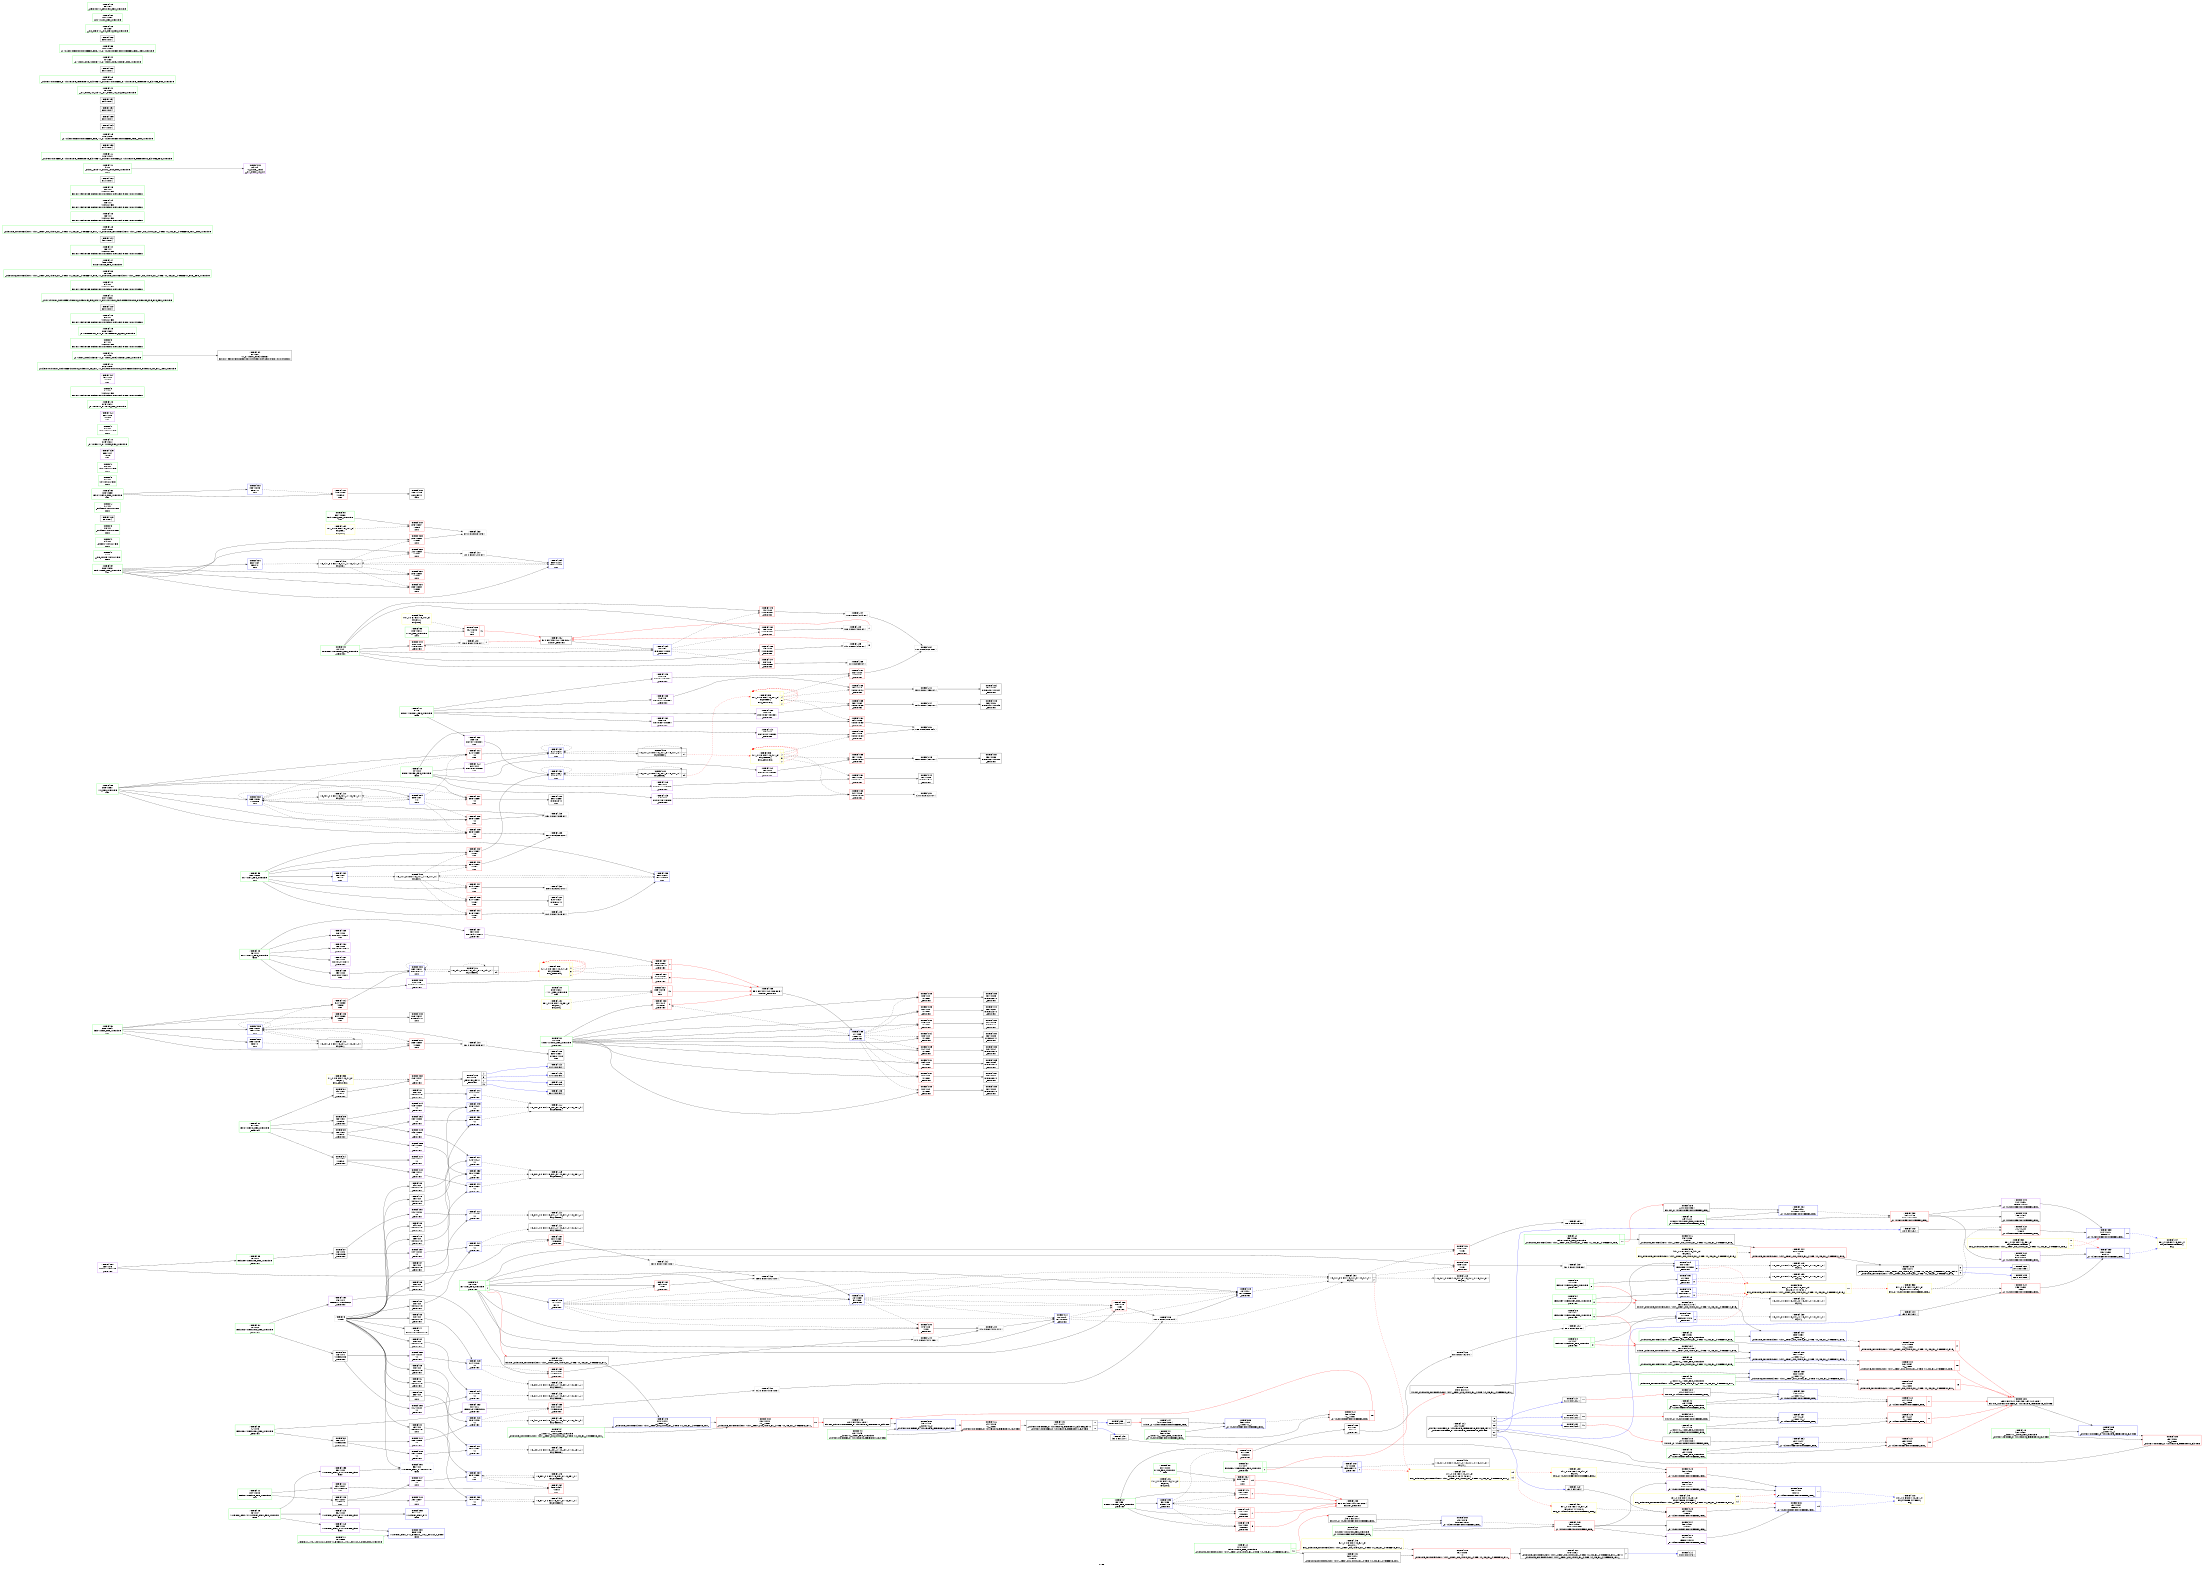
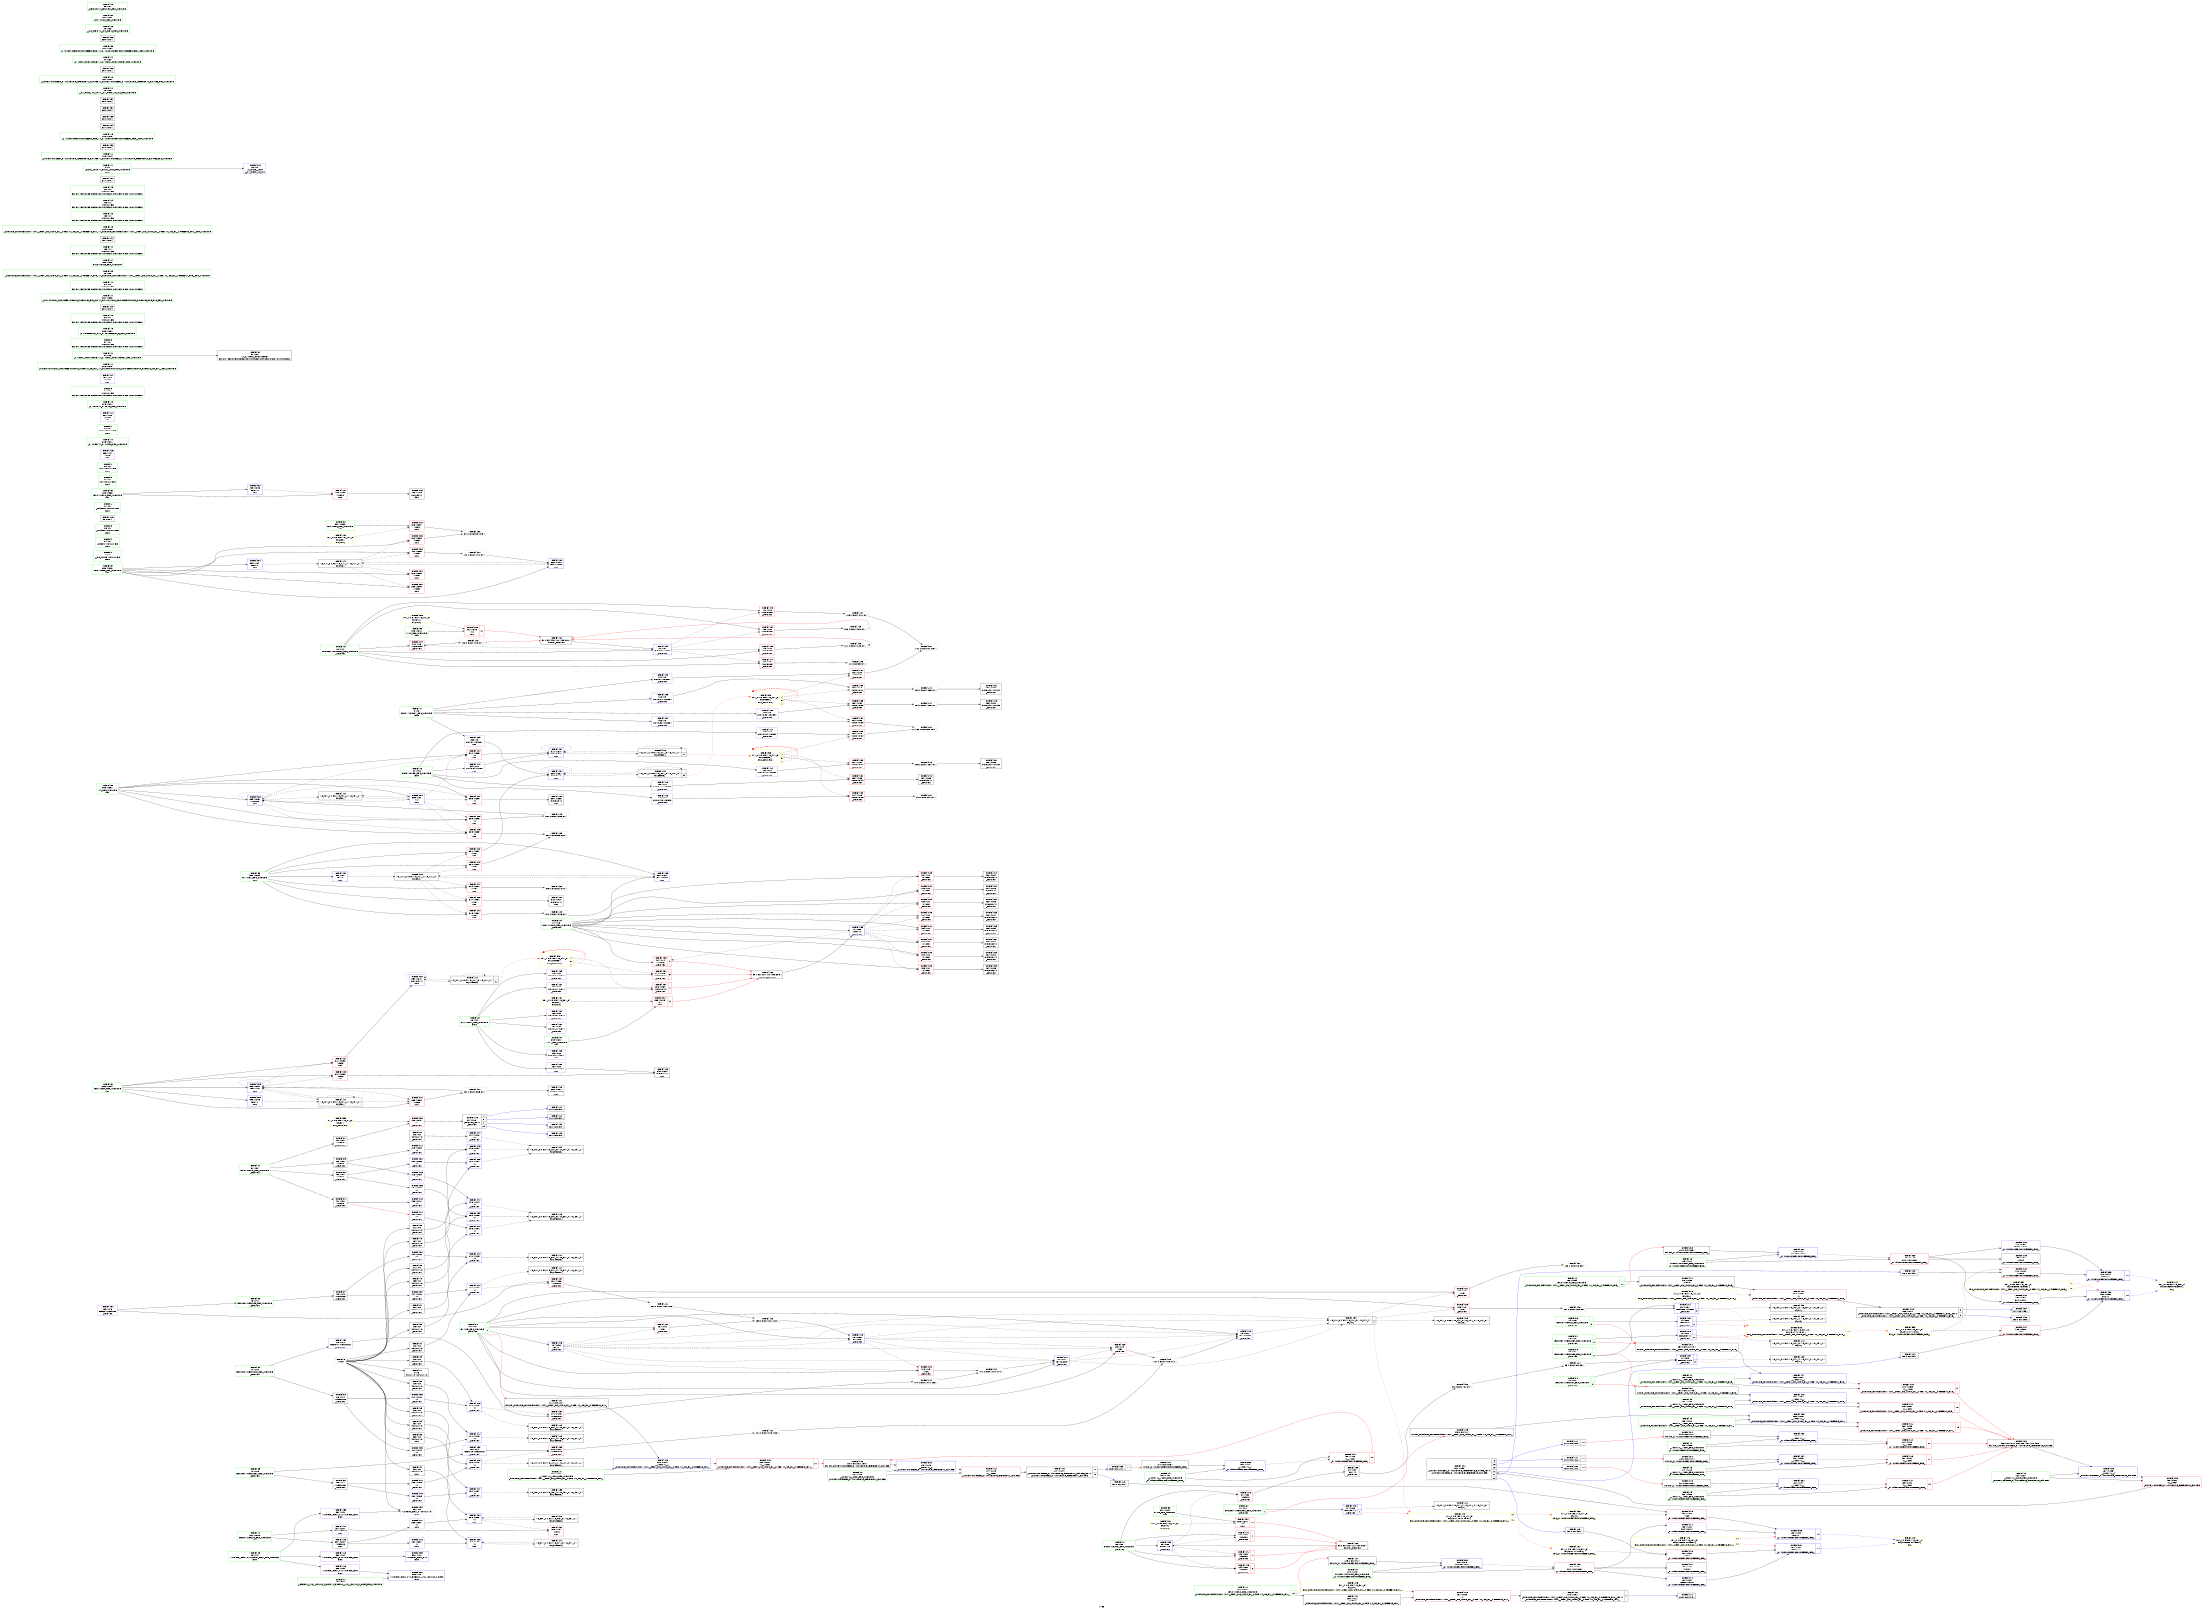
(379, 972) -> (609, 1070)
(377, 1160) -> (377, 1209)
(443, 1180) -> (443, 1222)
